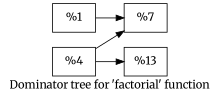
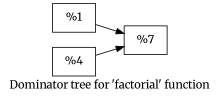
(146, 62) -> none
